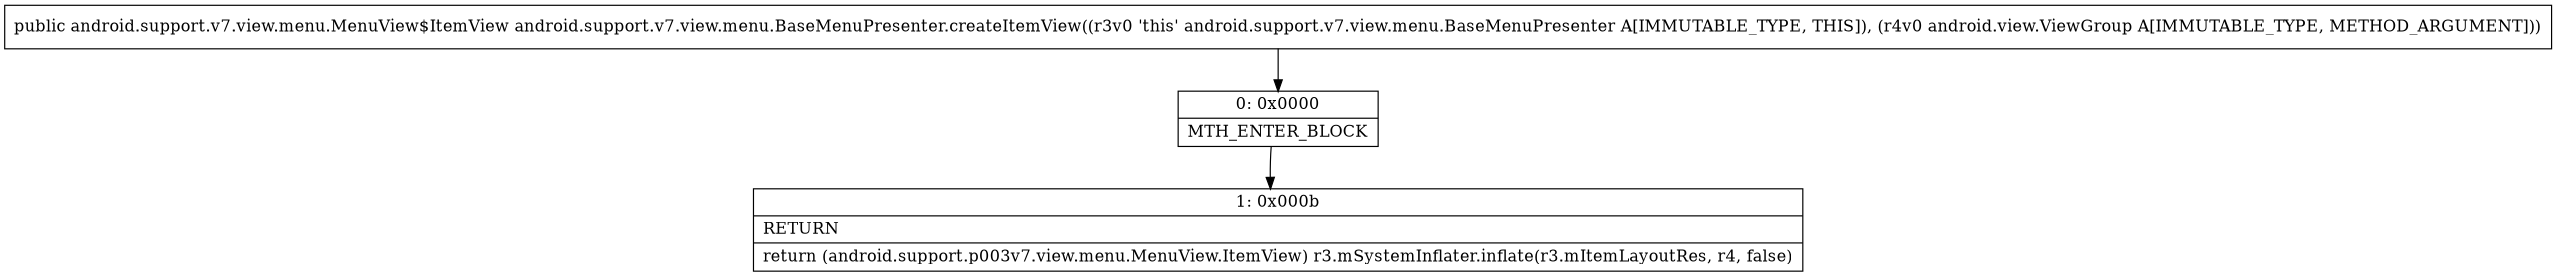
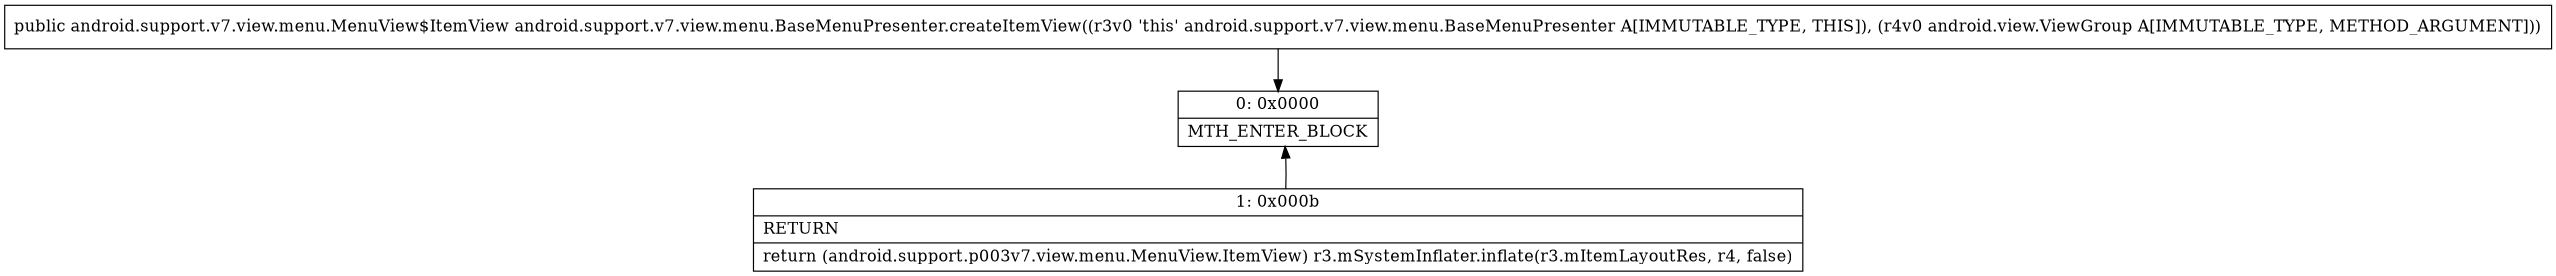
(1270, 162) -> (1286, 174)
